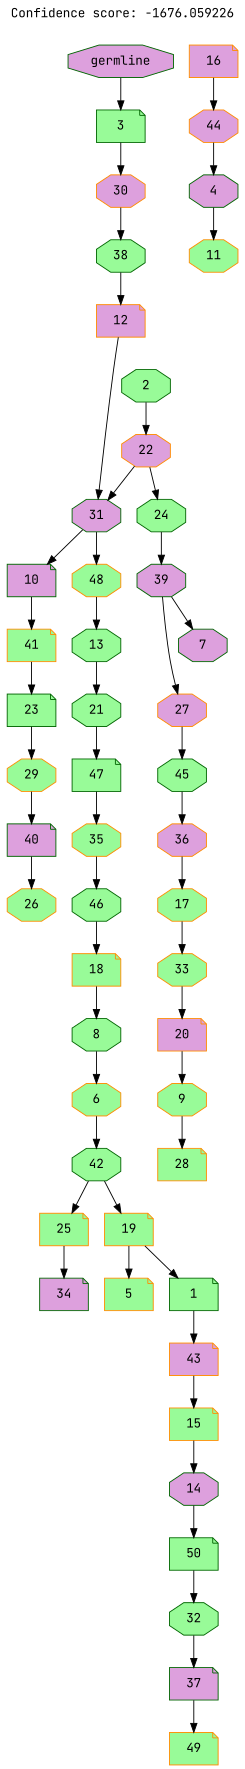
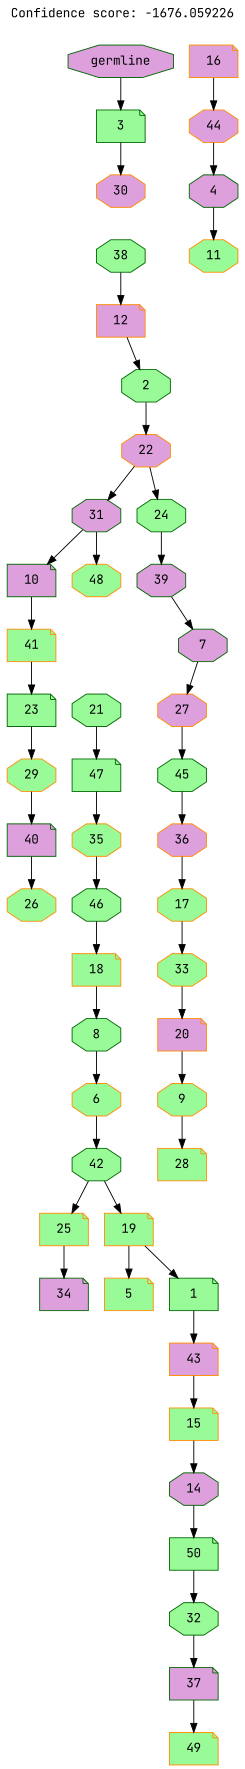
(121, 219) -> none
(108, 414) -> (132, 349)
(167, 641) -> (194, 674)
(96, 645) -> none
